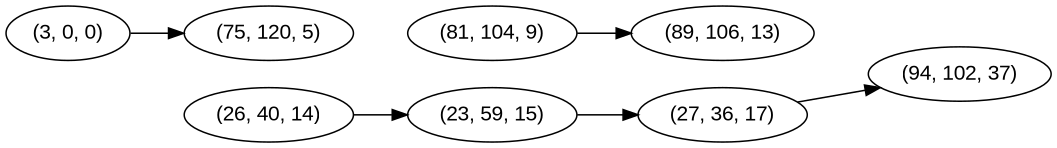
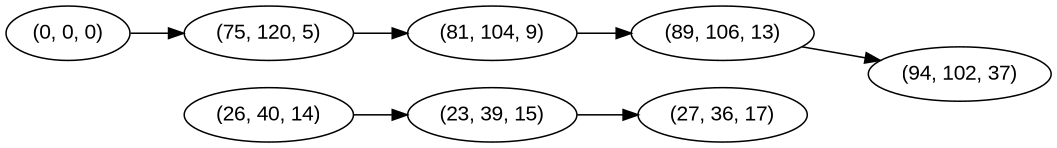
(68, 33) -> (68, 33)
none -> (373, 33)
(831, 96) -> (834, 52)
(492, 115) -> (492, 115)
